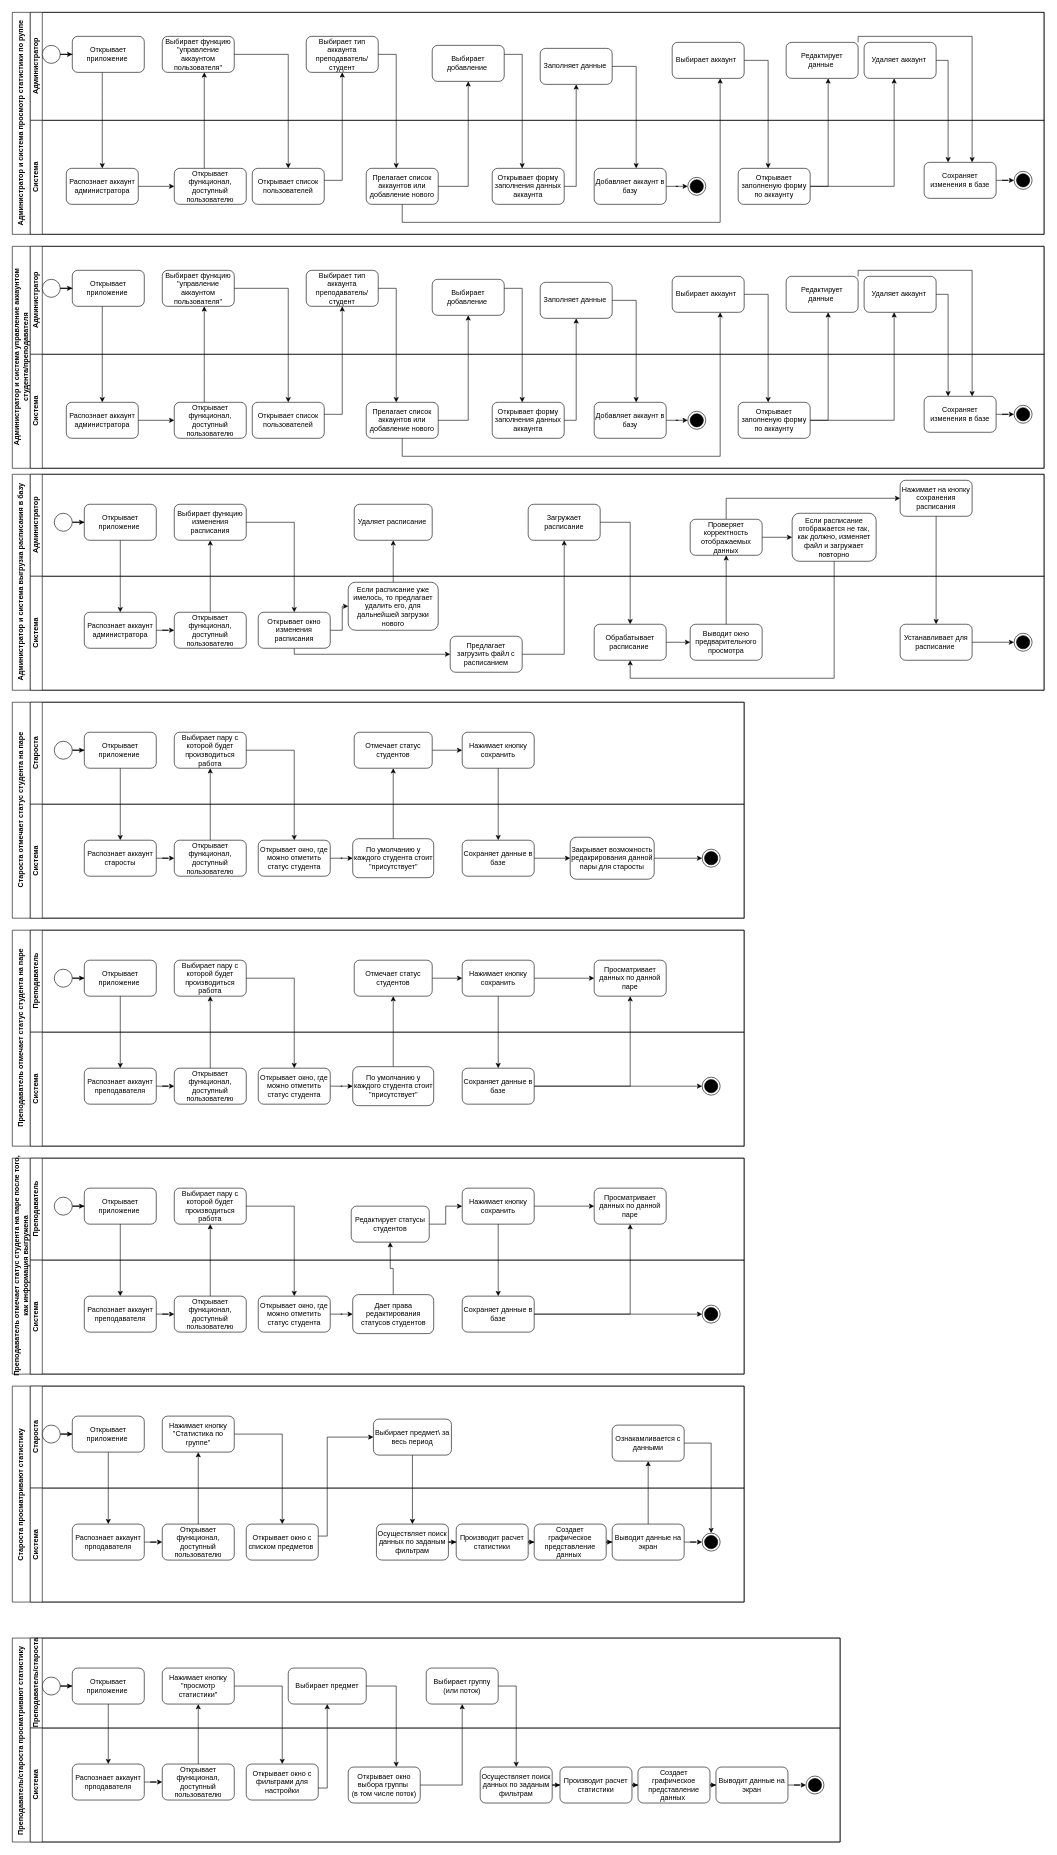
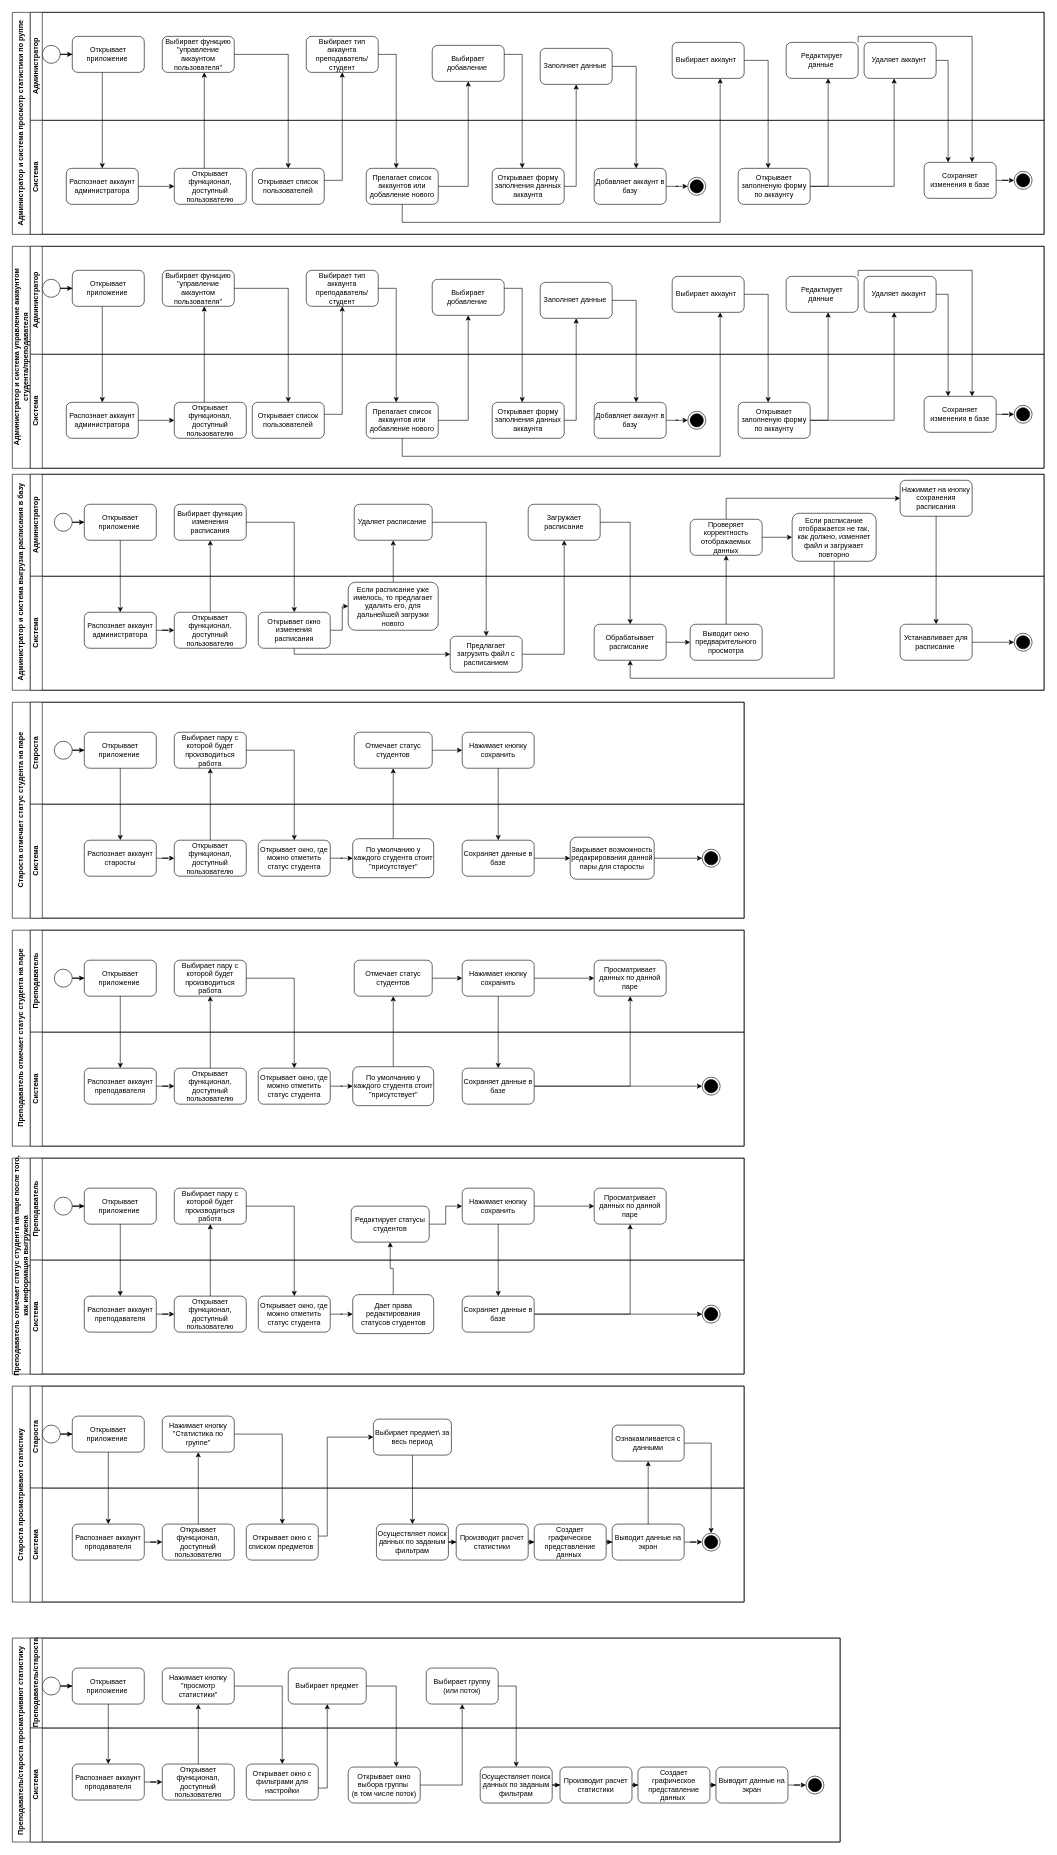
none -> (485, 522)
